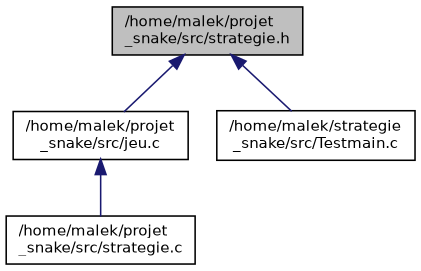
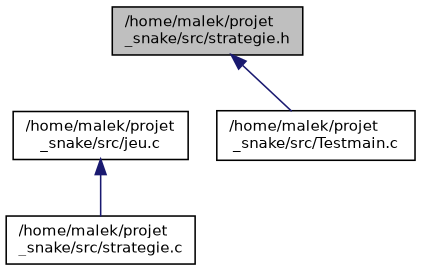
(148, 89) -> none
(316, 136) -> (316, 136)
